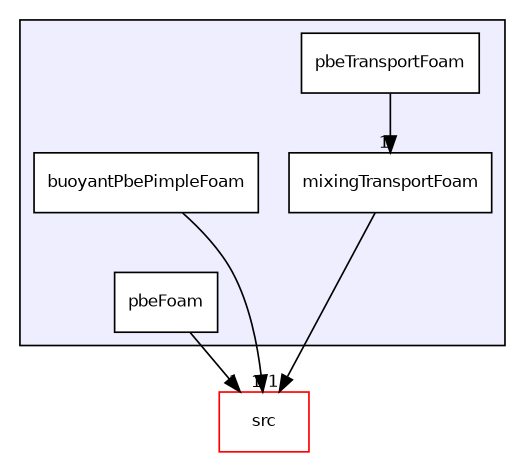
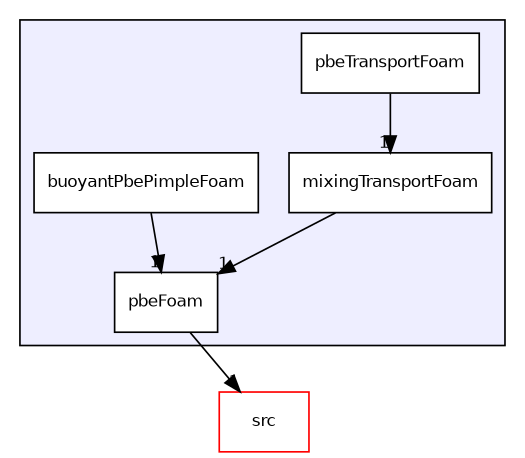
(239, 286) -> (155, 234)
(331, 295) -> (284, 239)
